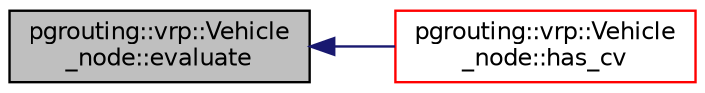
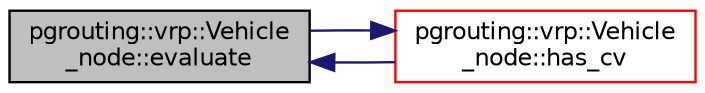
none -> (341, 30)
